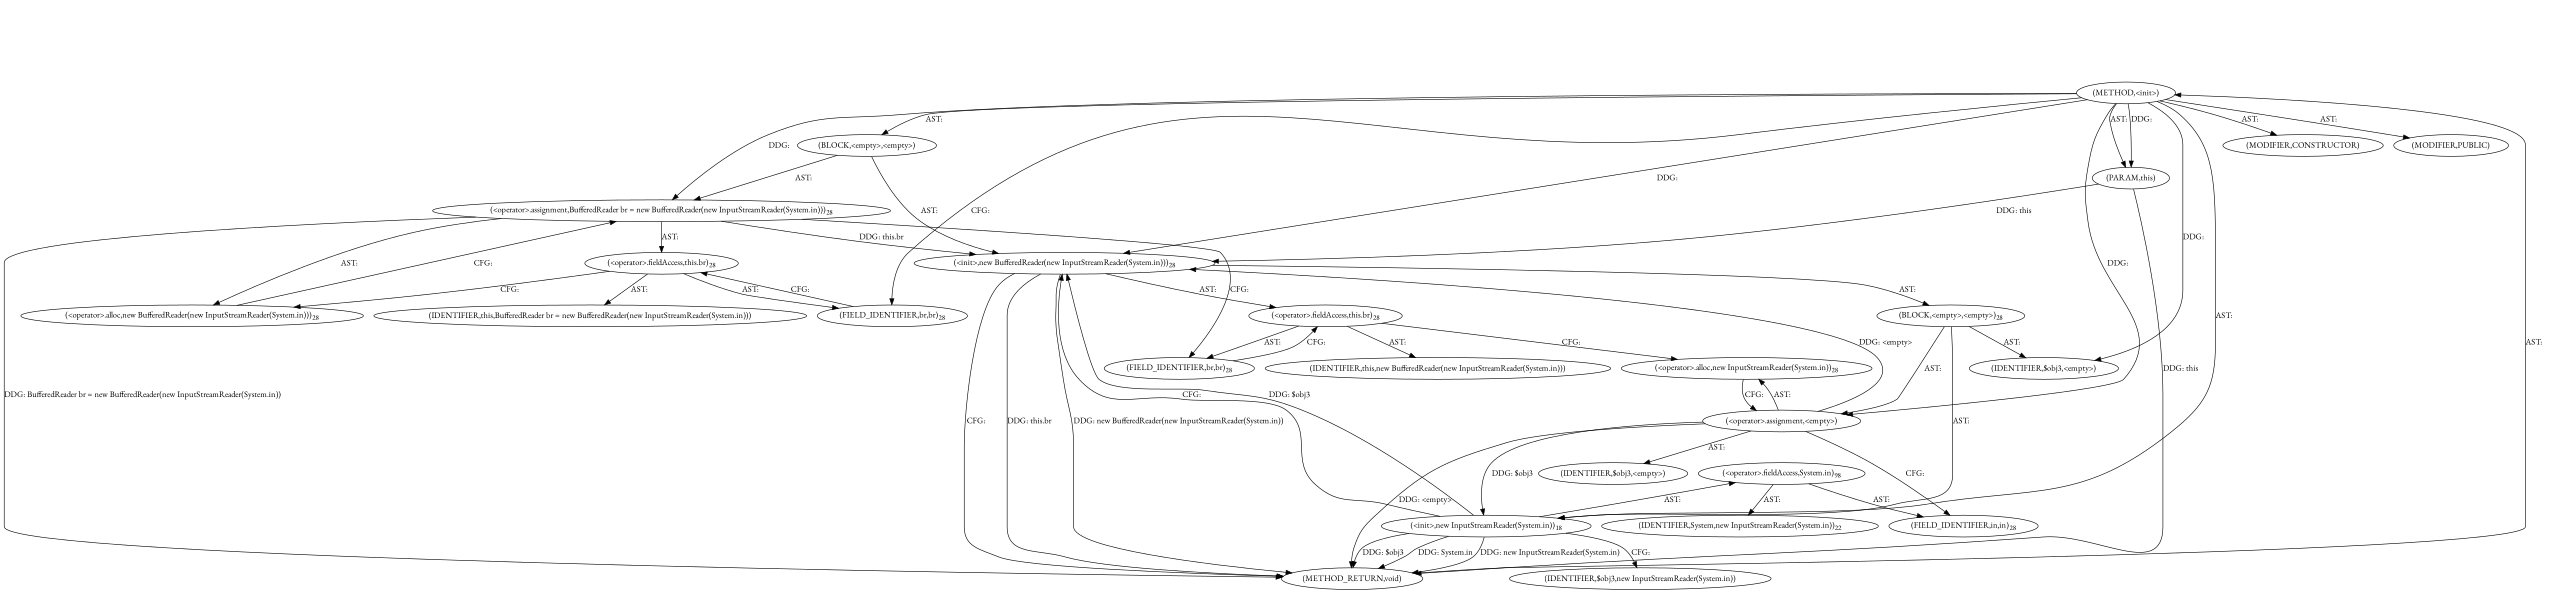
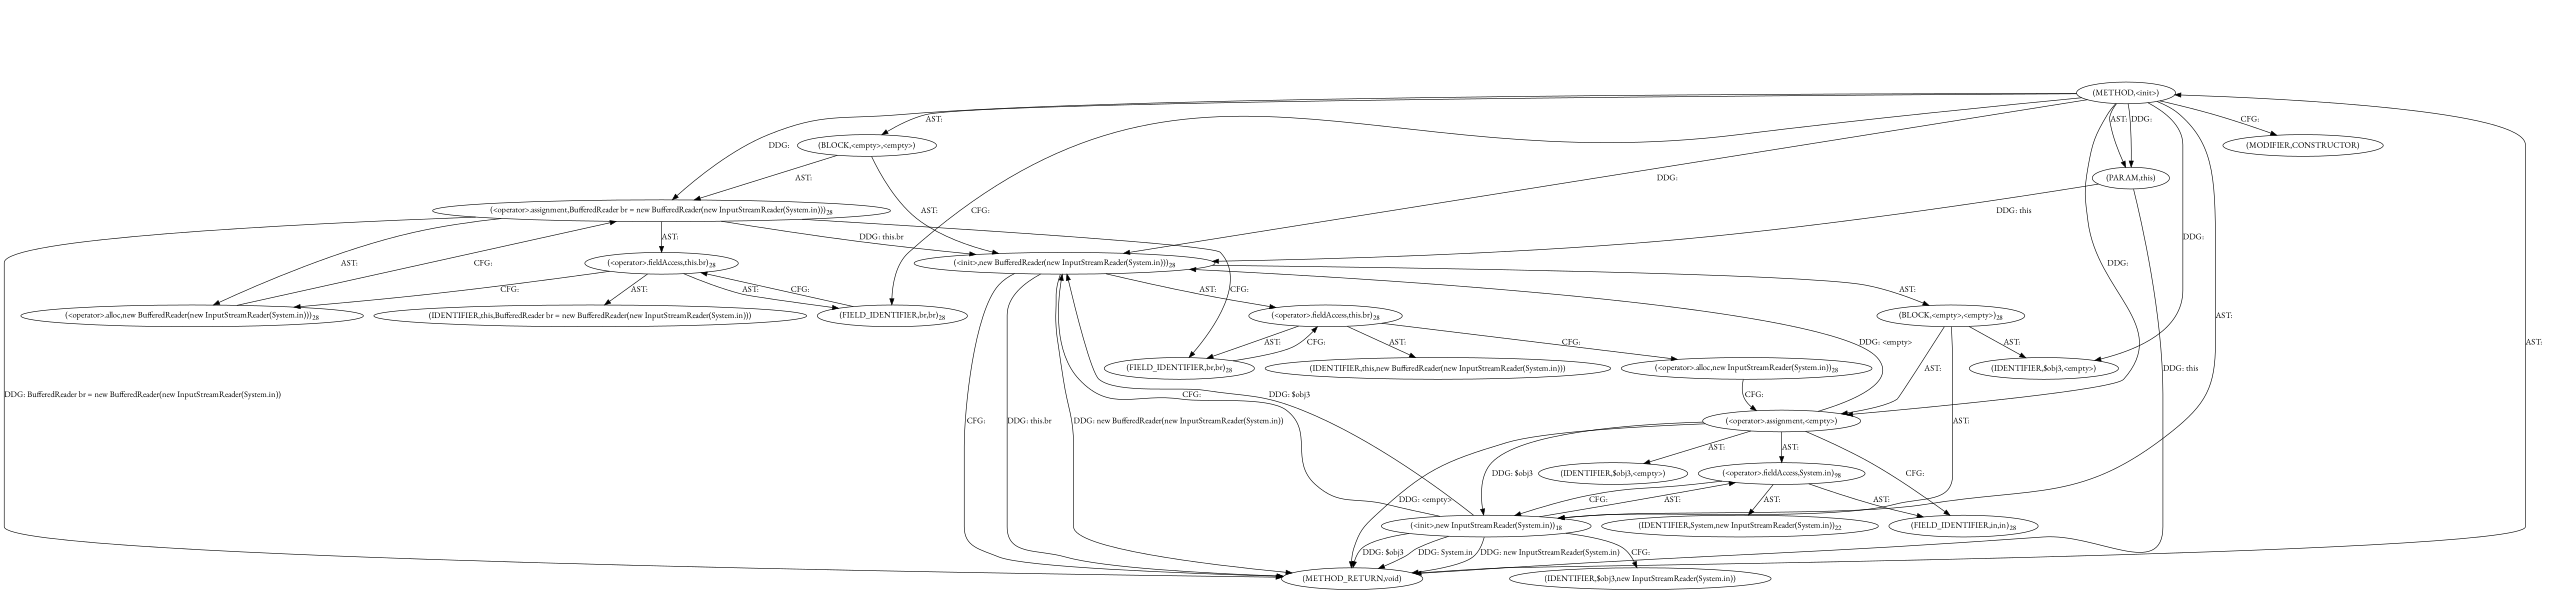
(2251, 119) -> (2251, 119)
(2451, 145) -> none
(1772, 396) -> (1782, 444)
none -> (1620, 490)
